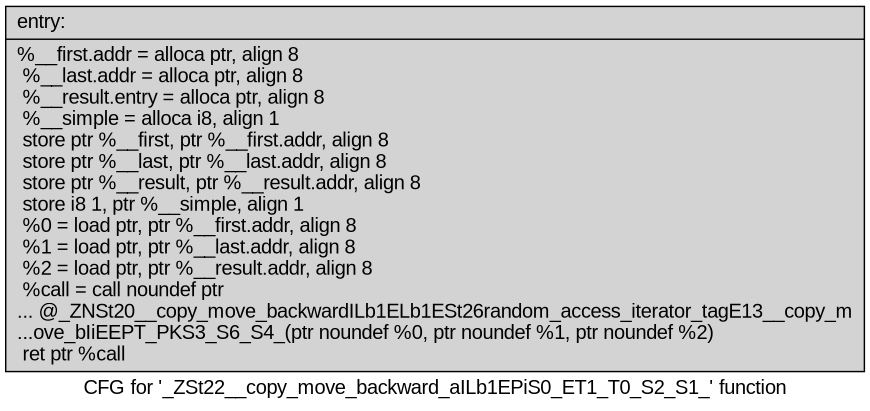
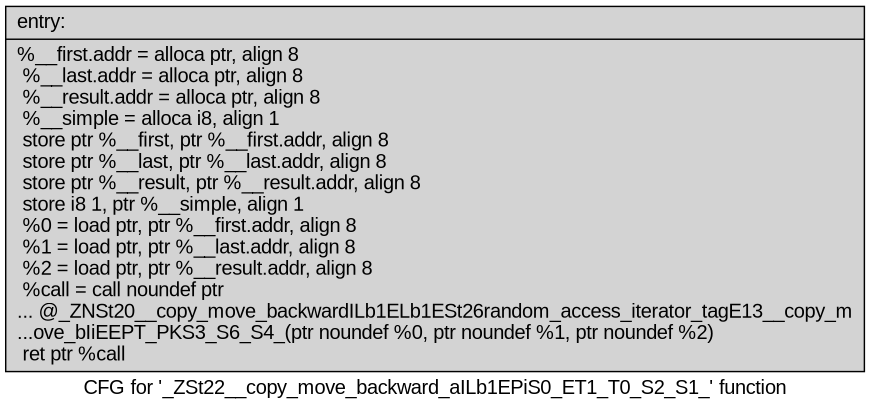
(171, 98) -> (169, 98)
